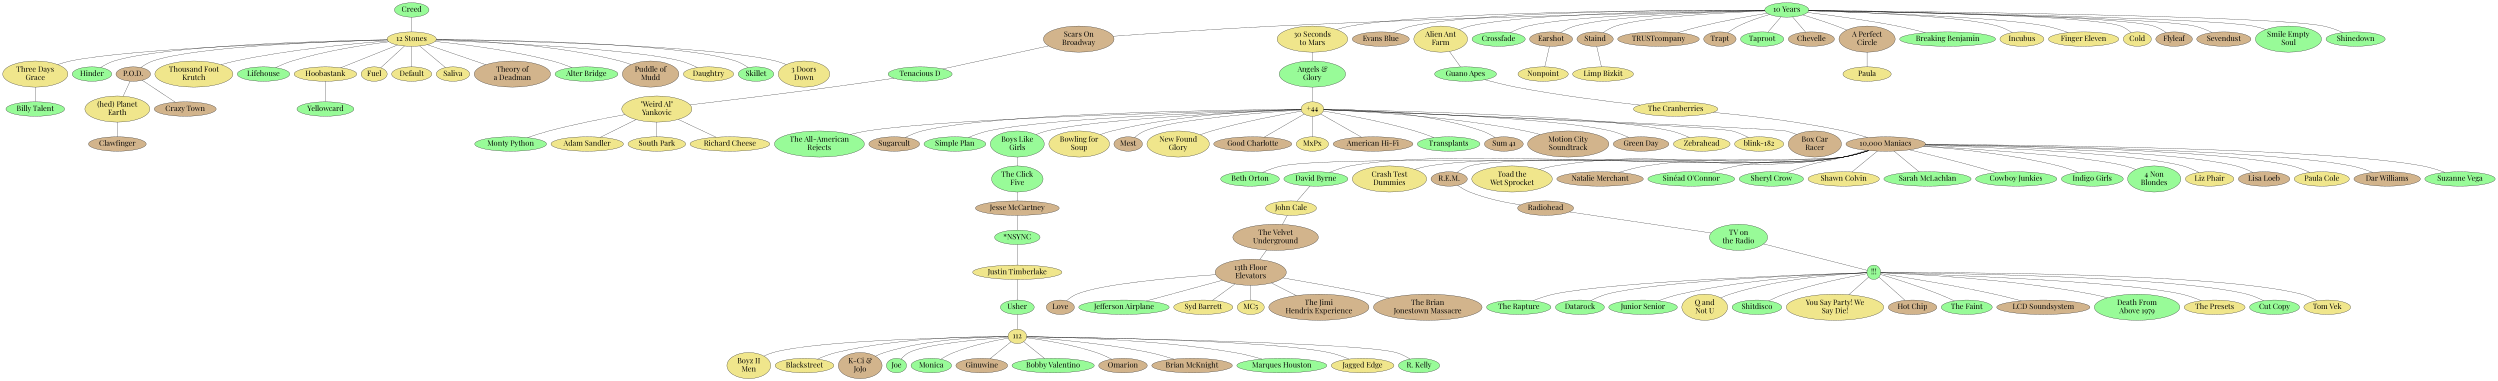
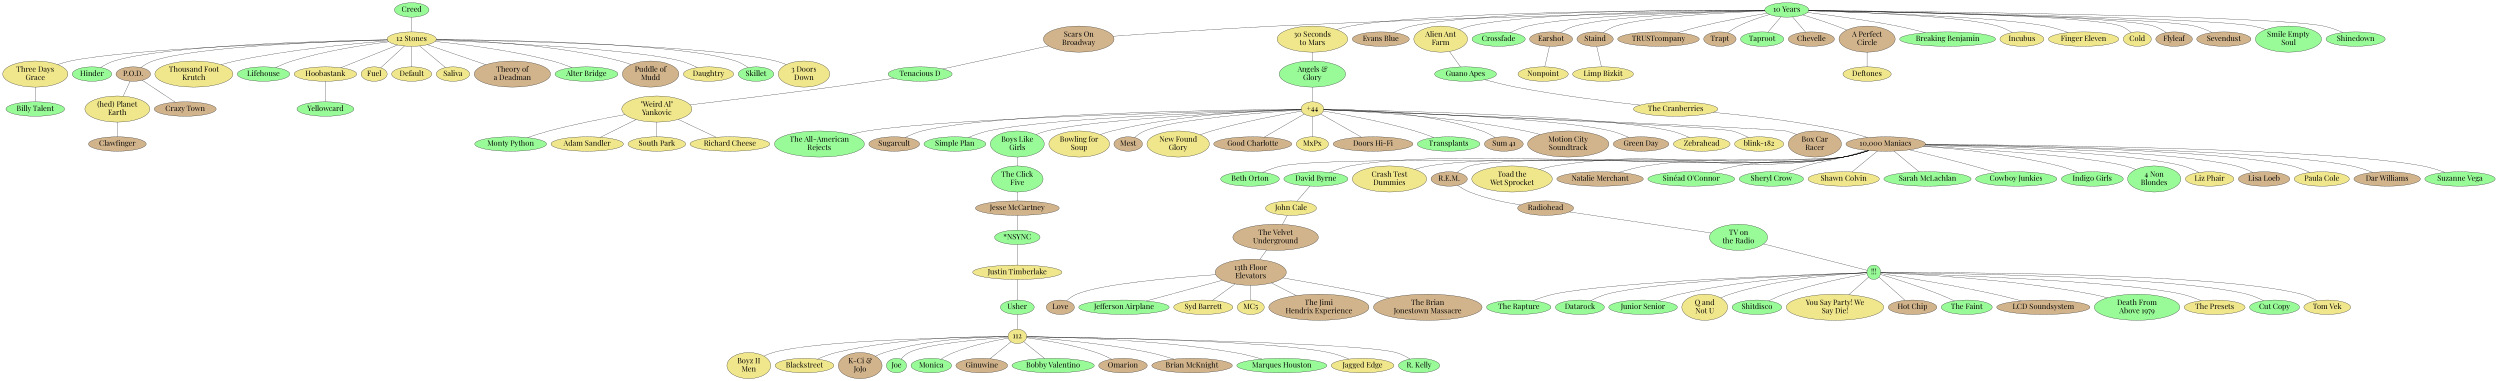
(1867, 74) -> (1867, 74)
(1373, 144) -> (1373, 144)
